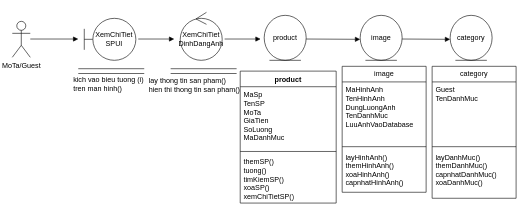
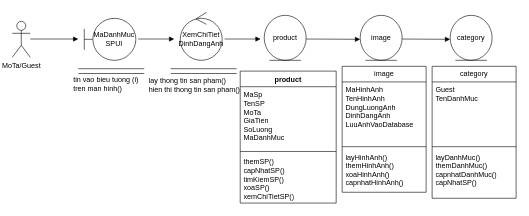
(114, 39) -> (114, 39)
(113, 84) -> (111, 84)
(380, 108) -> (380, 108)
(468, 171) -> (468, 171)
(270, 180) -> (270, 180)
